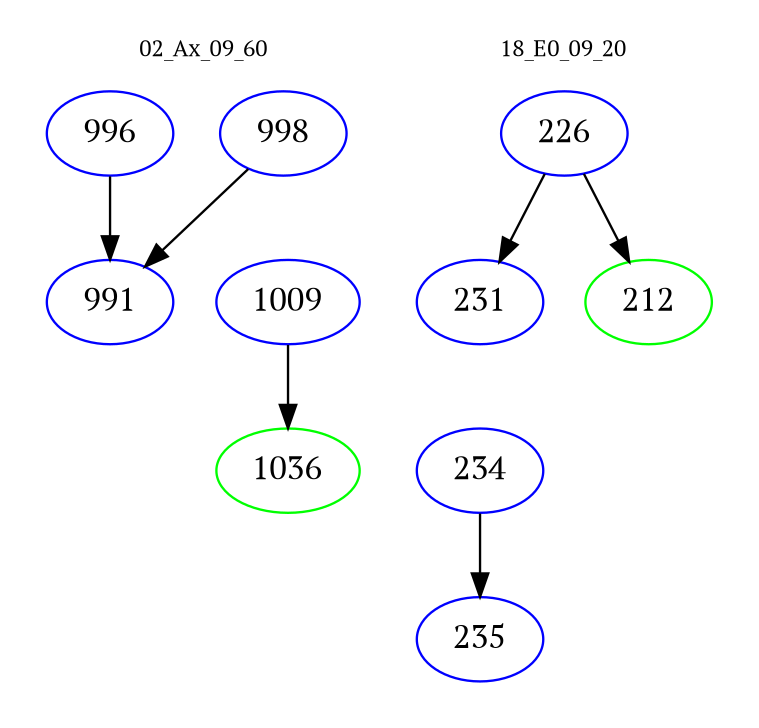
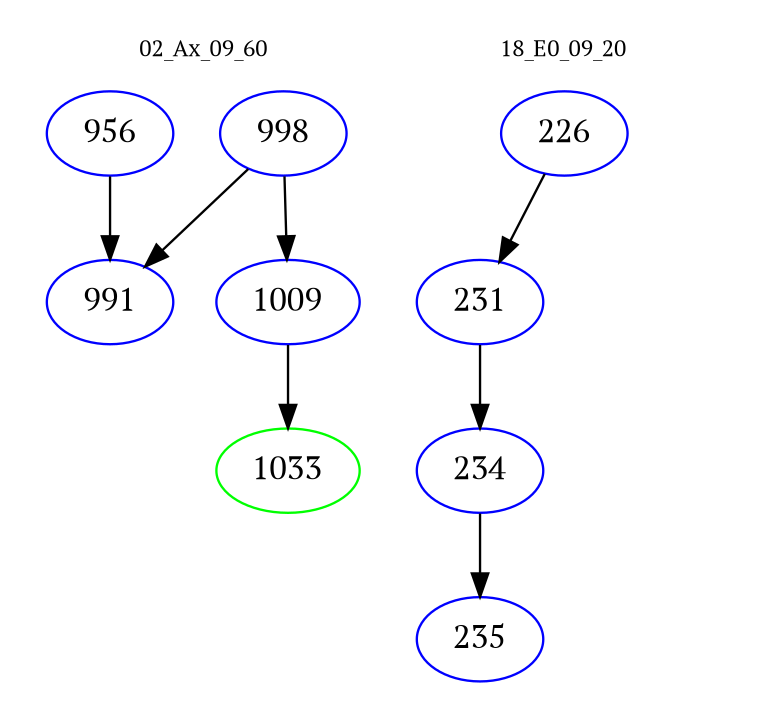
(110, 133) -> (110, 133)
none -> (285, 206)
(649, 302) -> none
none -> (480, 375)
(288, 471) -> (288, 471)
